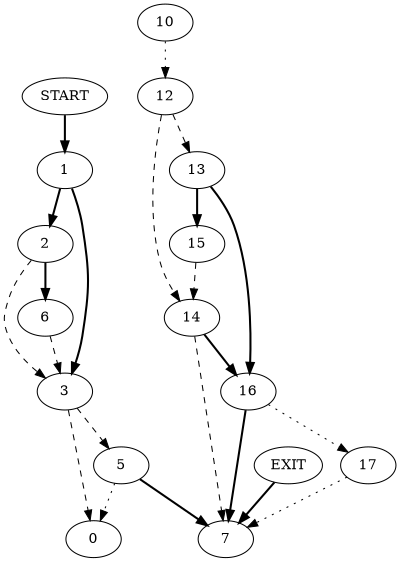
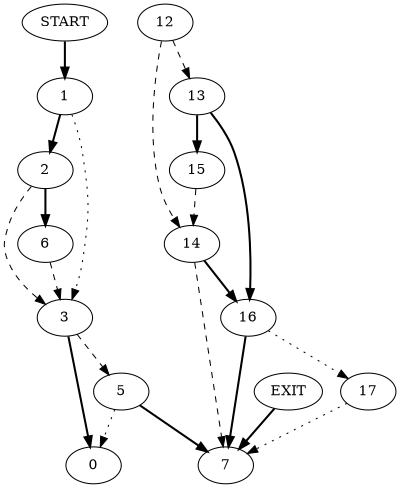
(165, 23) -> none
(88, 276) -> (88, 202)
(78, 460) -> (78, 386)
